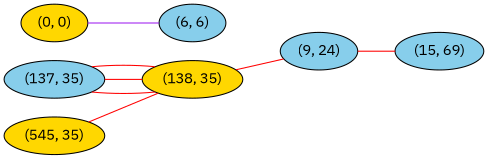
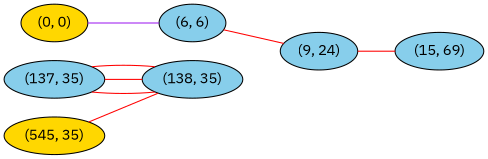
(260, 64) -> (254, 37)
(192, 79) -> (192, 79)
